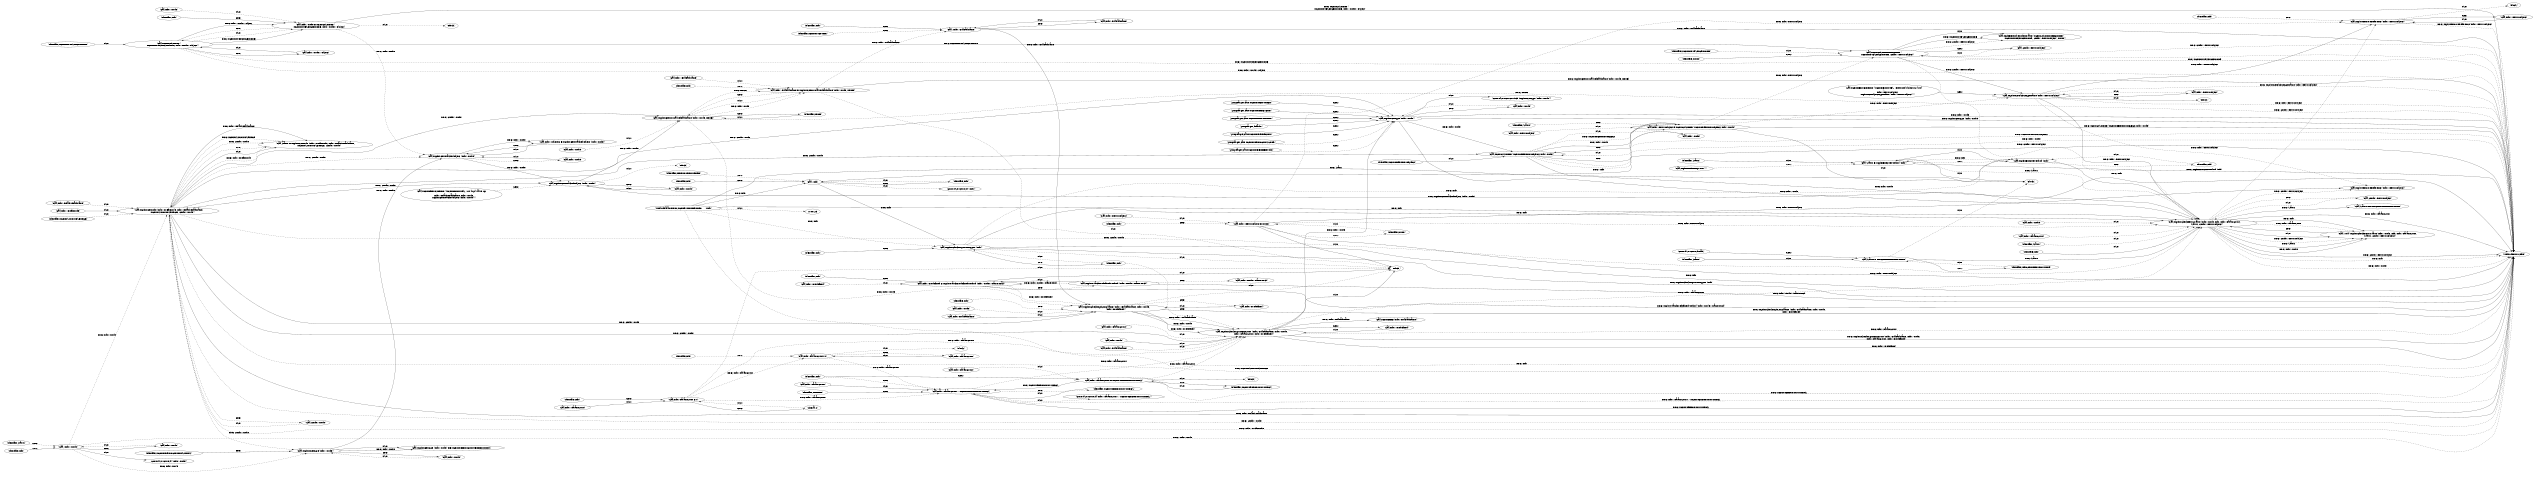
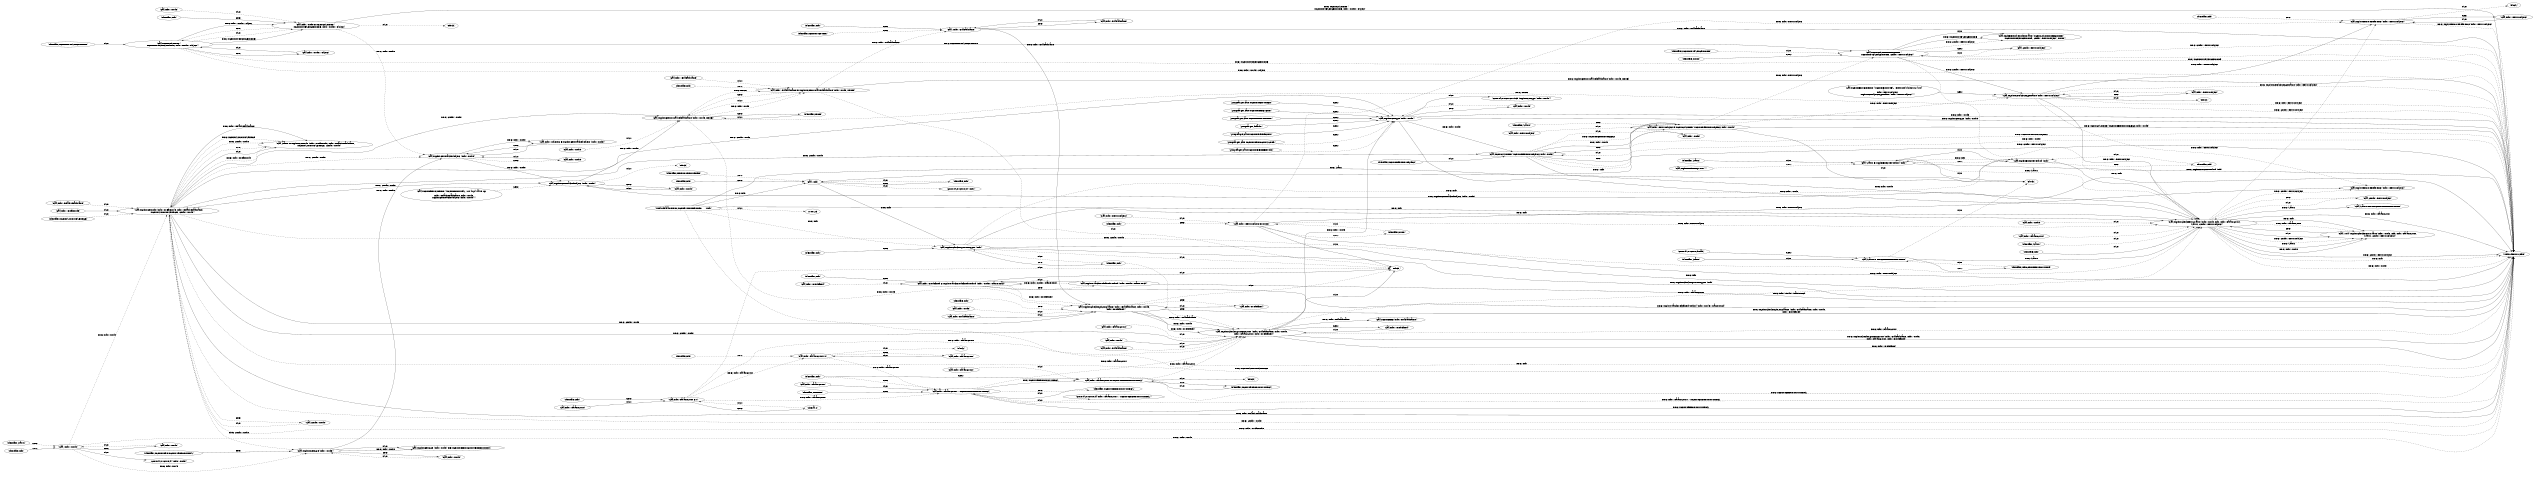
(1251, 280) -> none
(1038, 388) -> (1025, 383)
(169, 453) -> (169, 453)
